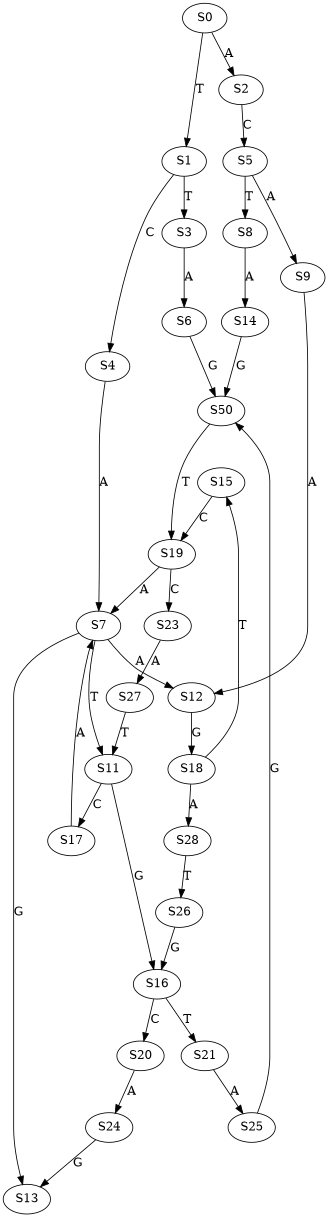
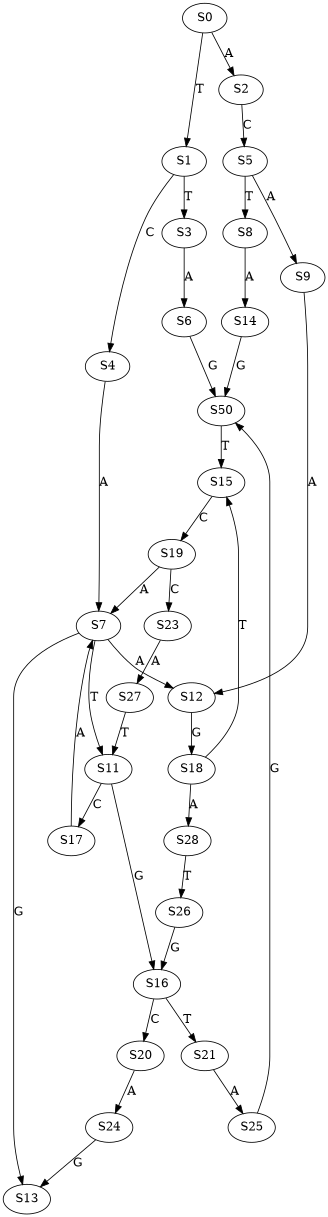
(180, 474) -> (221, 443)
